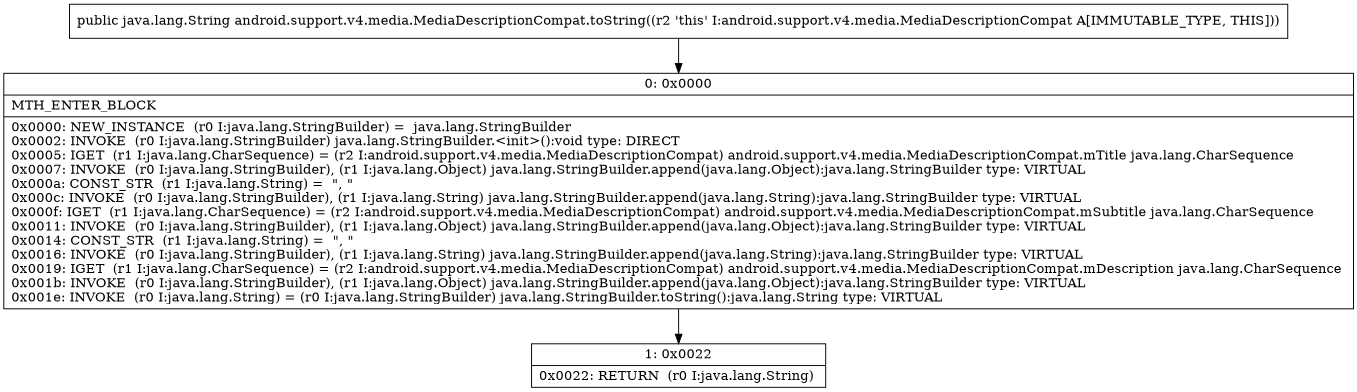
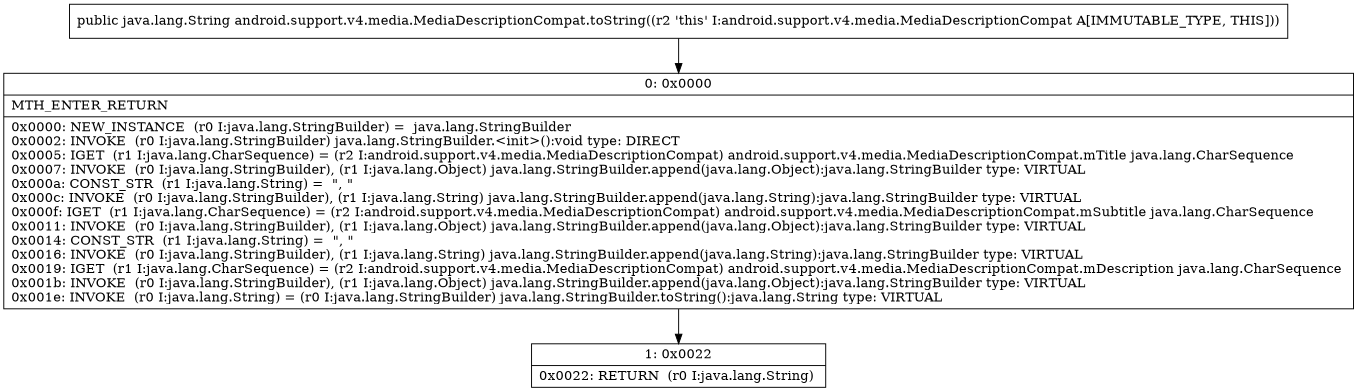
(84, 105) -> (90, 105)
